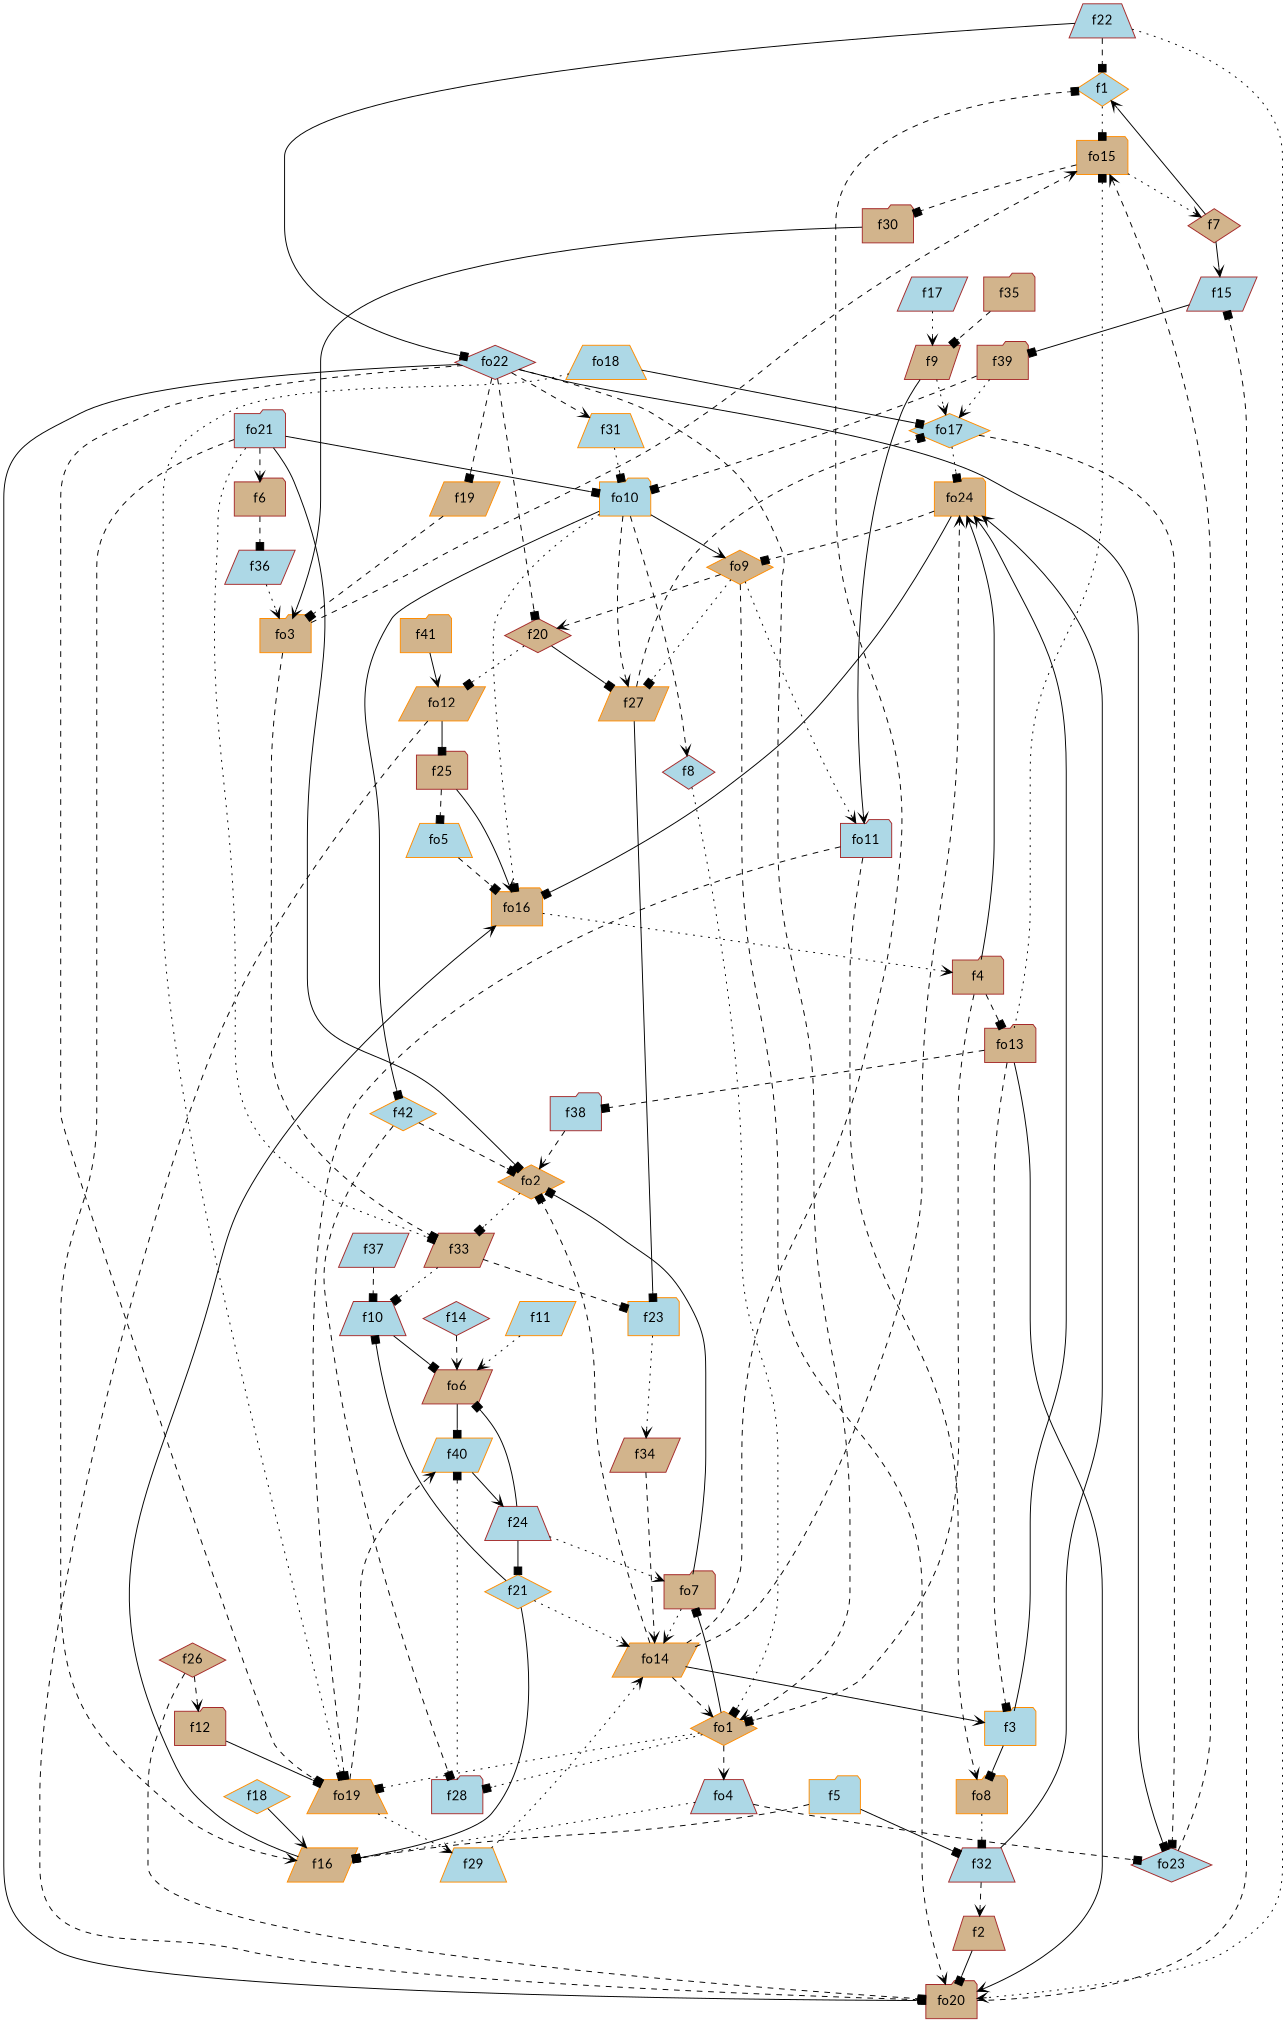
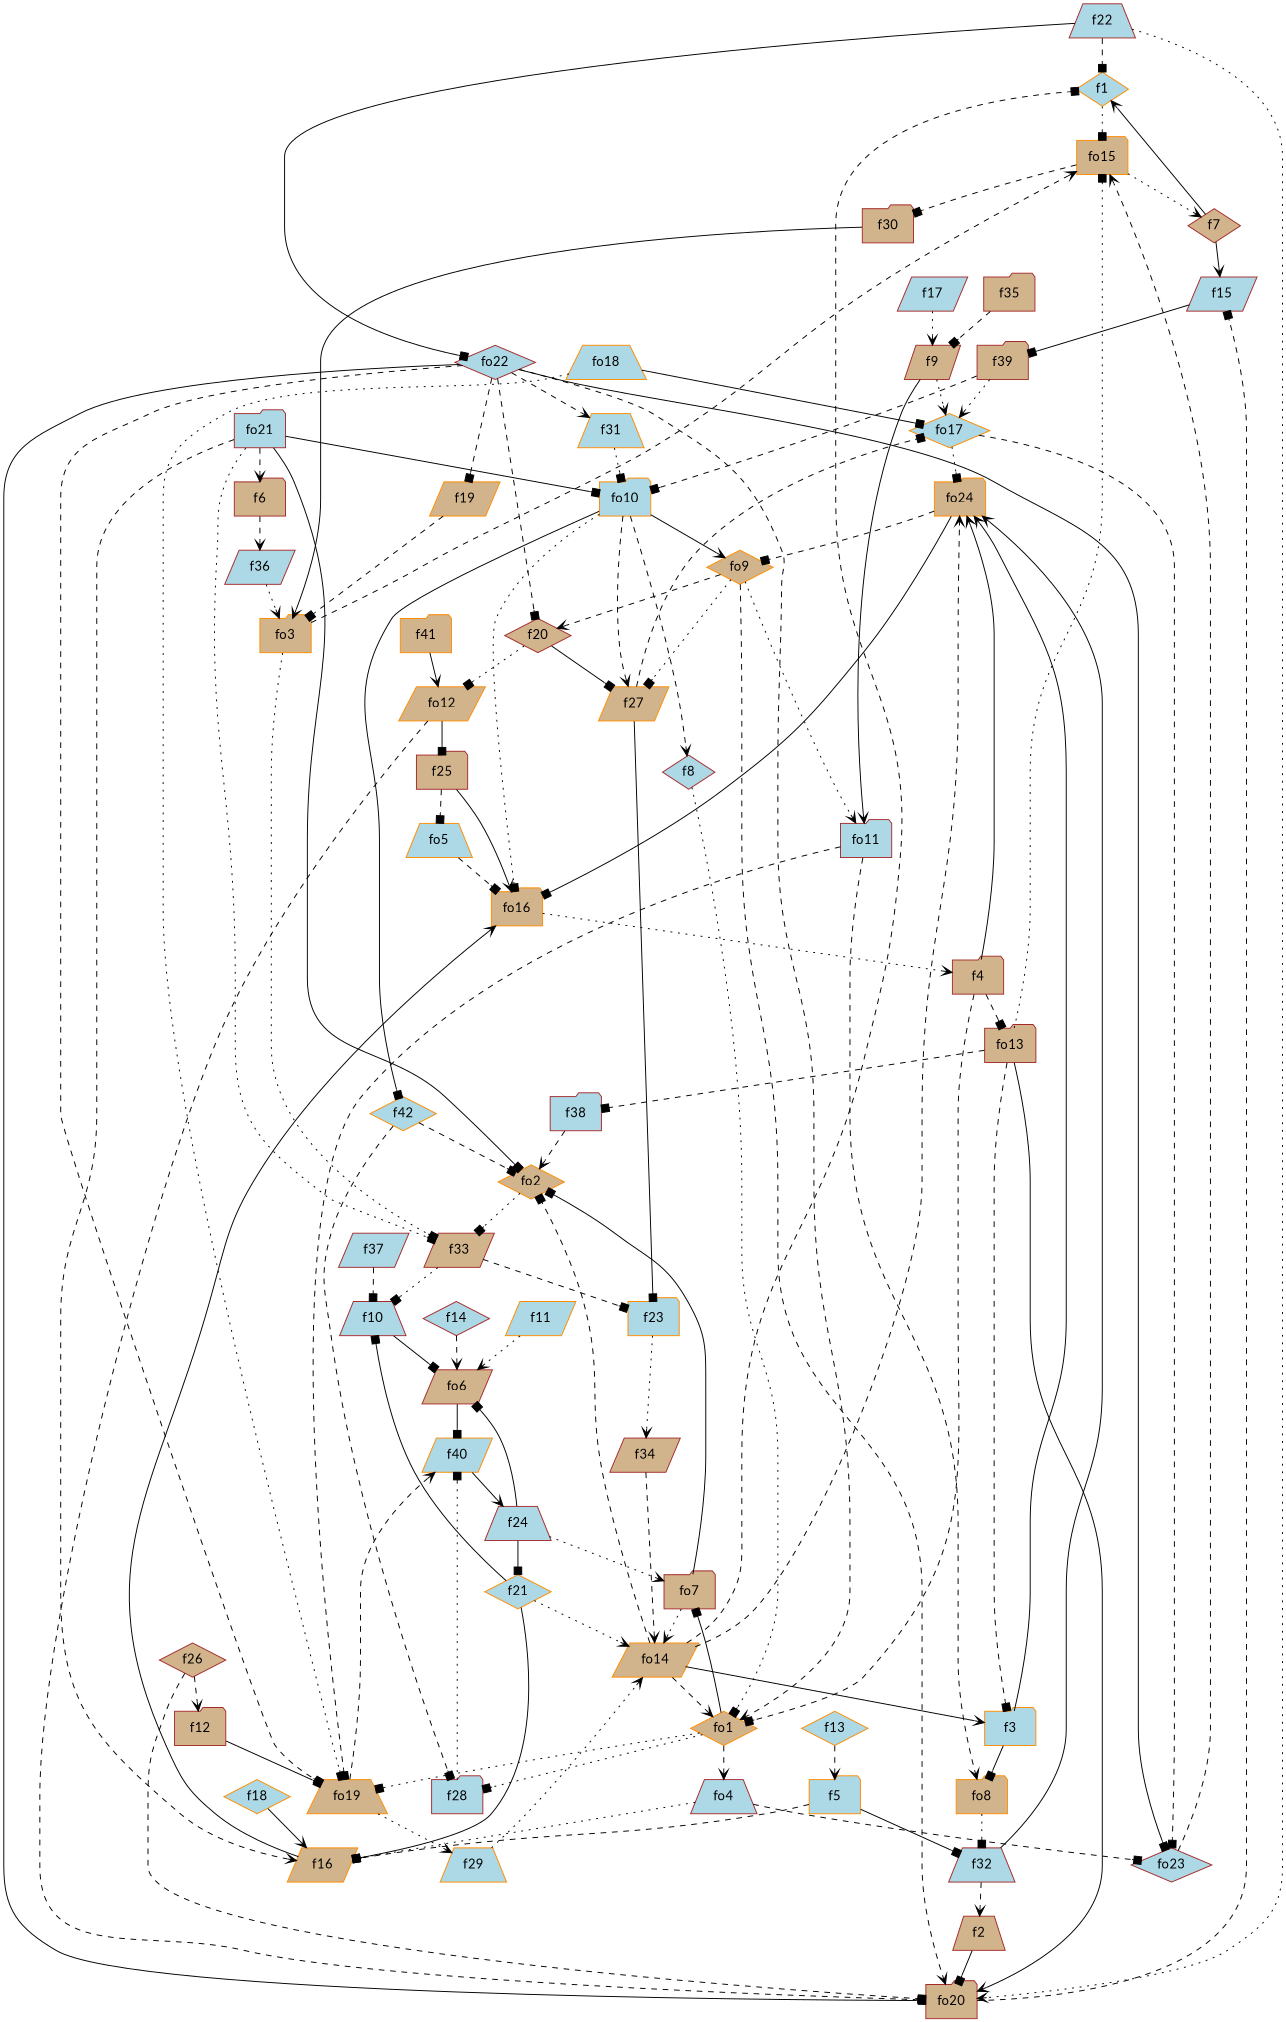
(260, 528) -> (260, 528)
(271, 977) -> (271, 977)
none -> (835, 1728)
